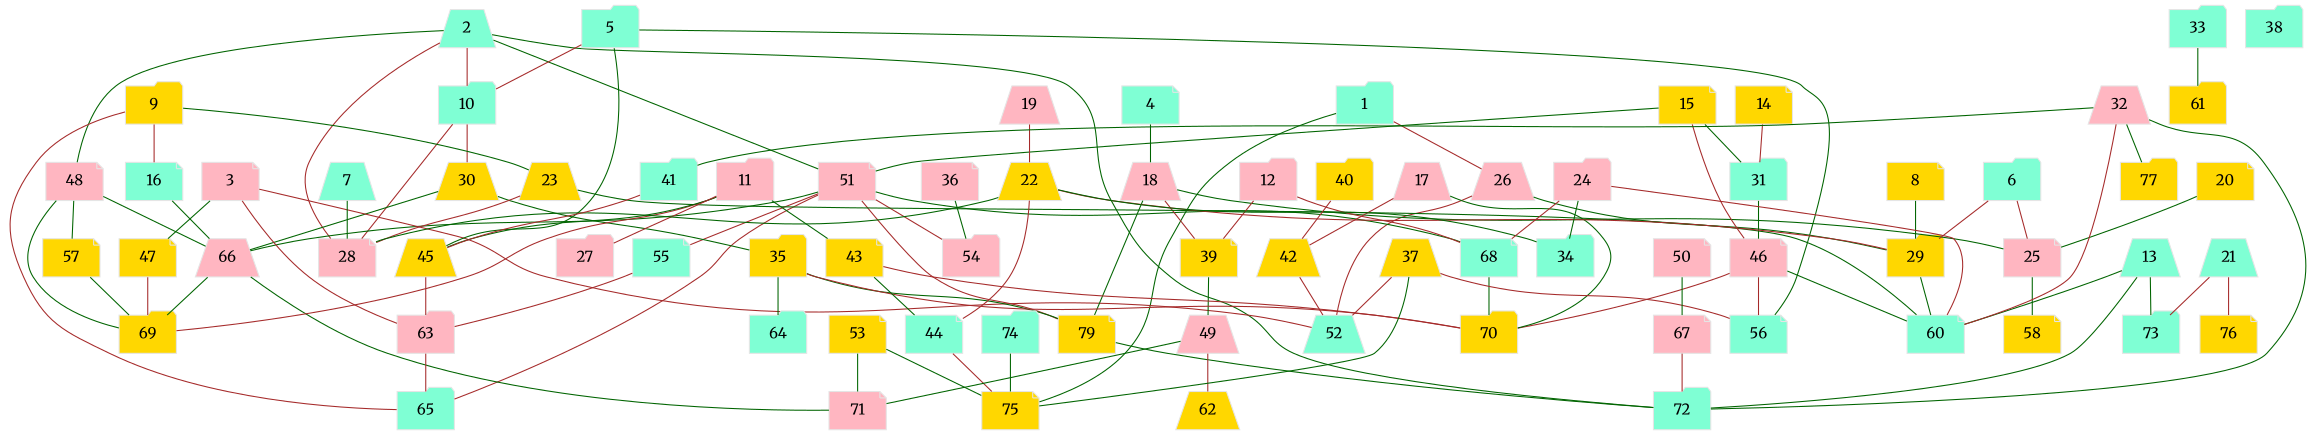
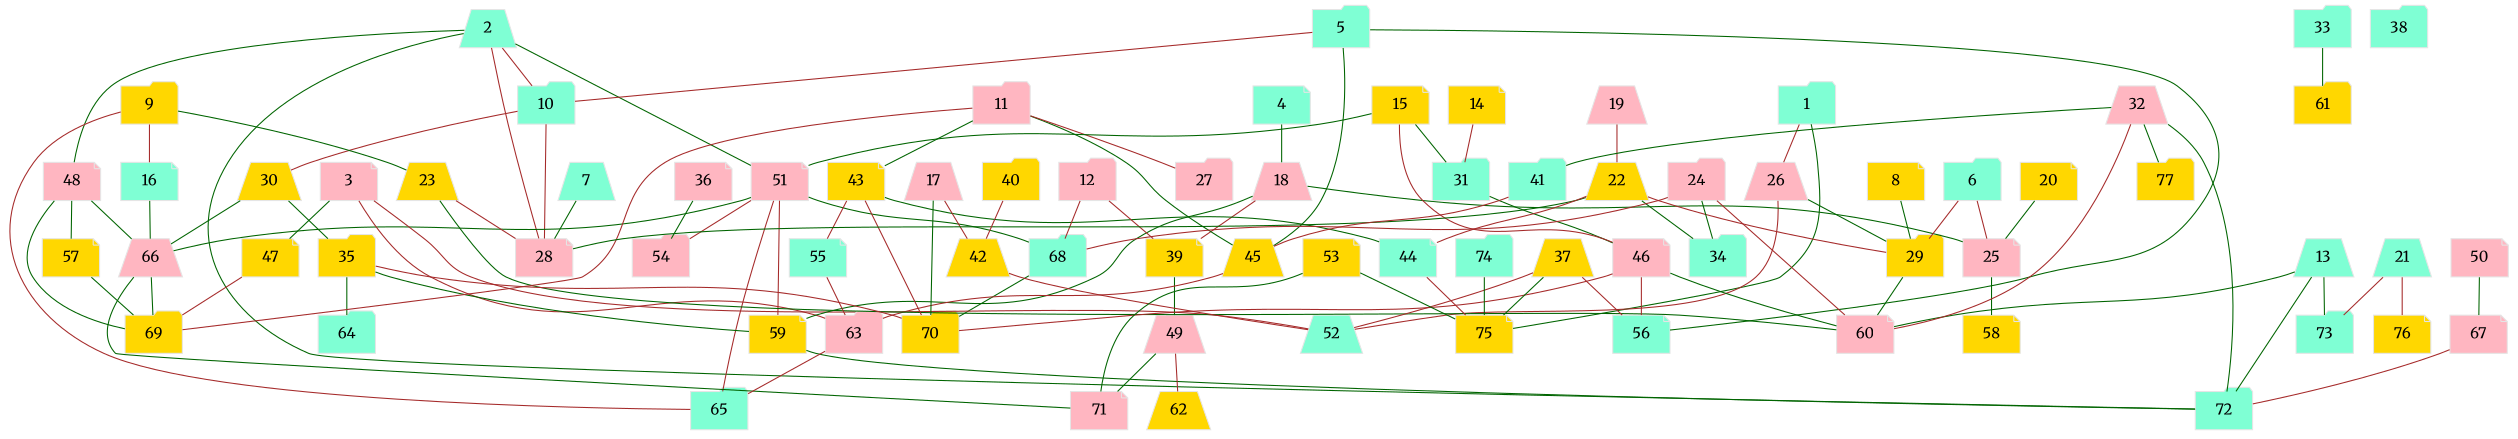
(761, 216) -> (837, 220)
(1489, 258) -> (1058, 258)
(1087, 334) -> (778, 334)
(1936, 334) -> (1865, 334)
